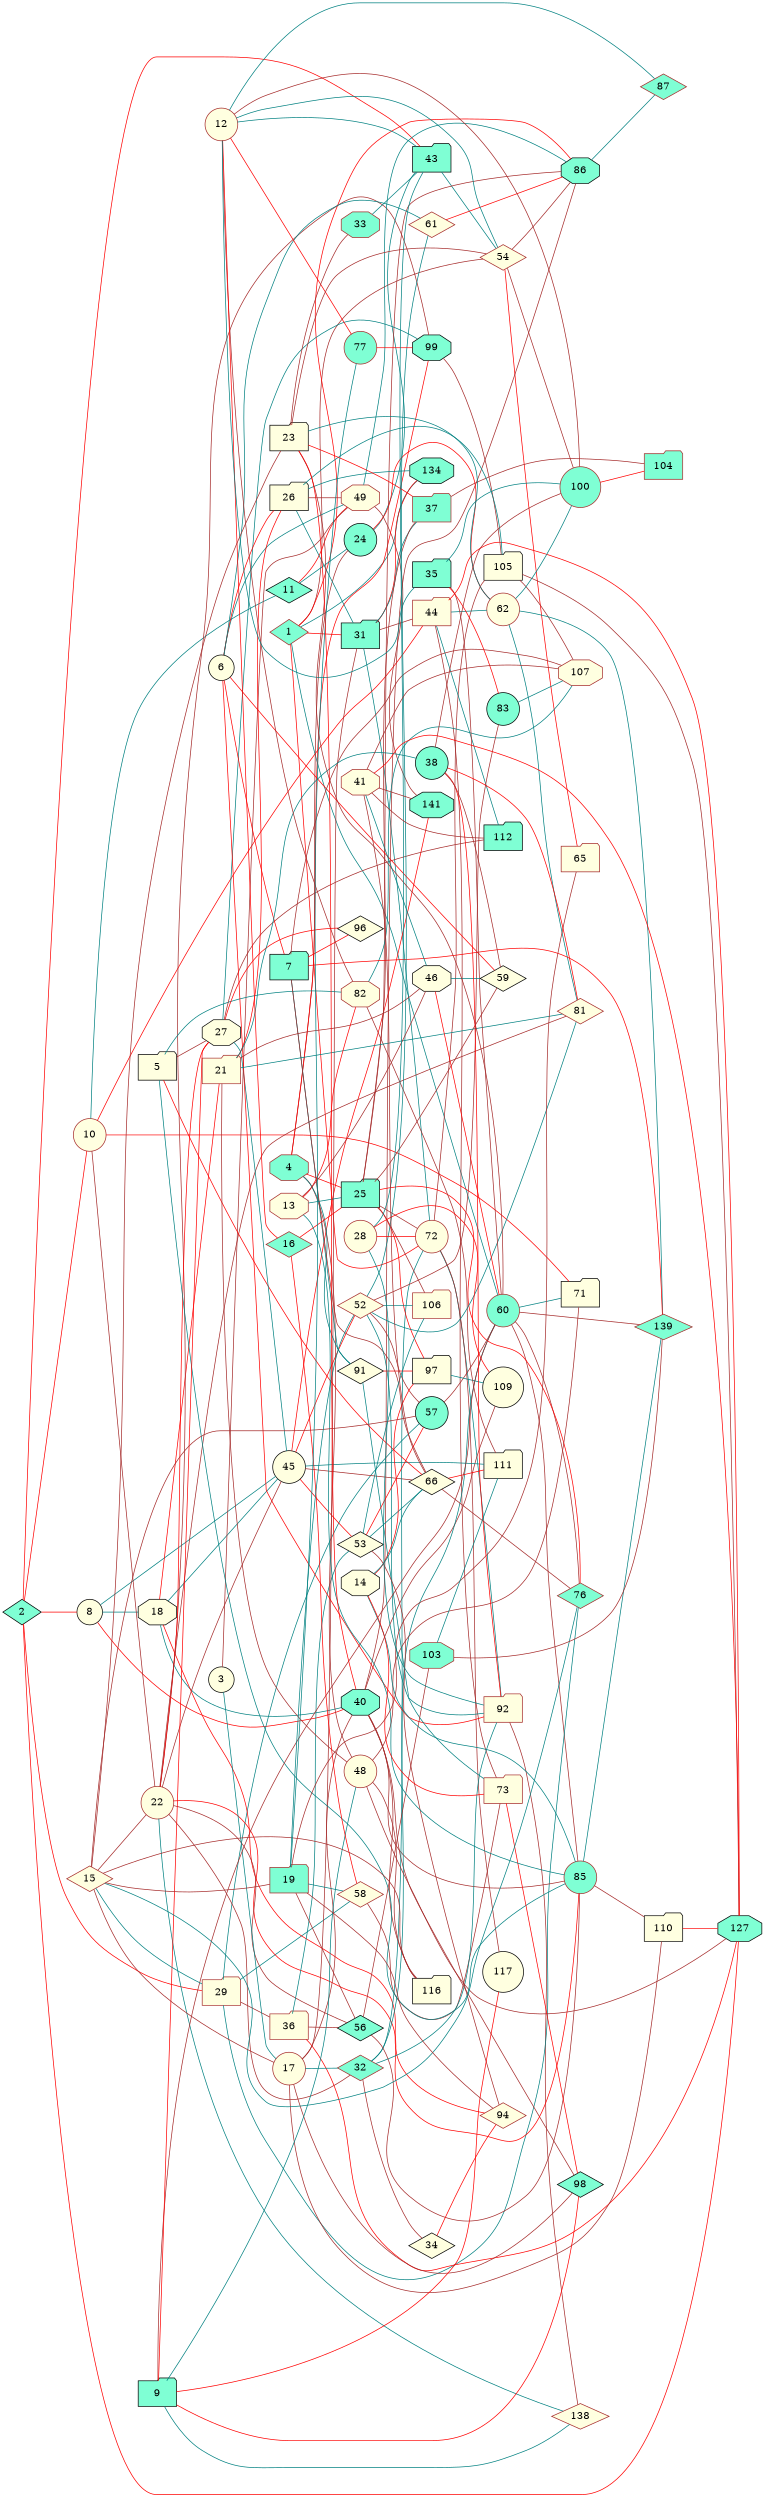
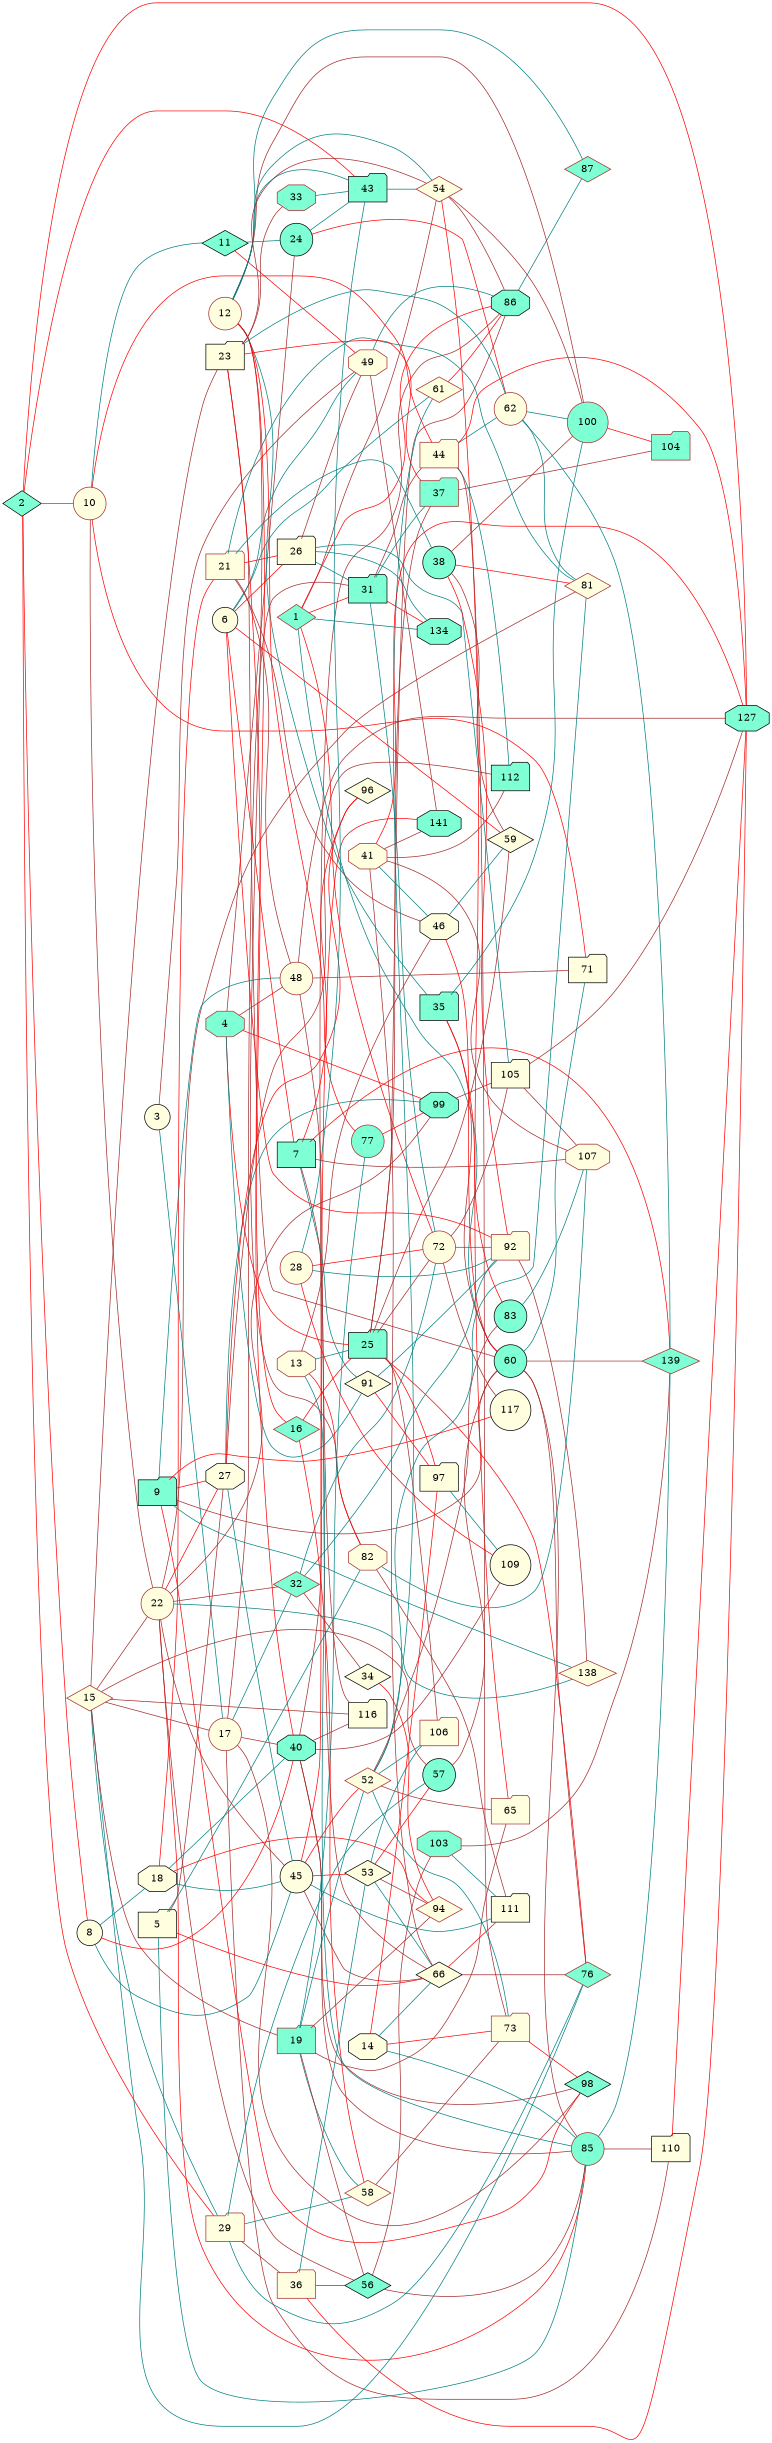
(503, 1311) -> (510, 1361)
(396, 1357) -> (435, 1802)
(415, 1614) -> none
